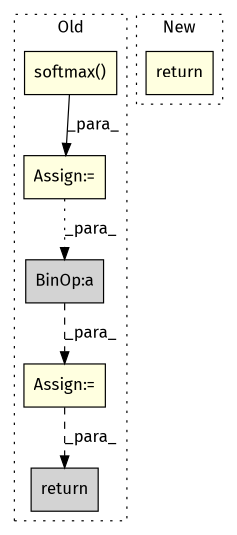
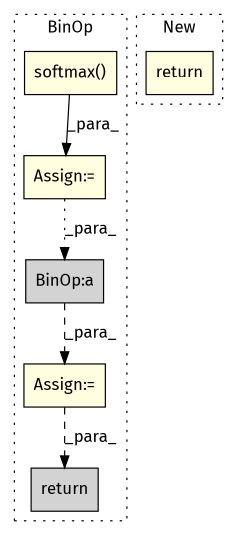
(71, 28) -> (71, 28)
